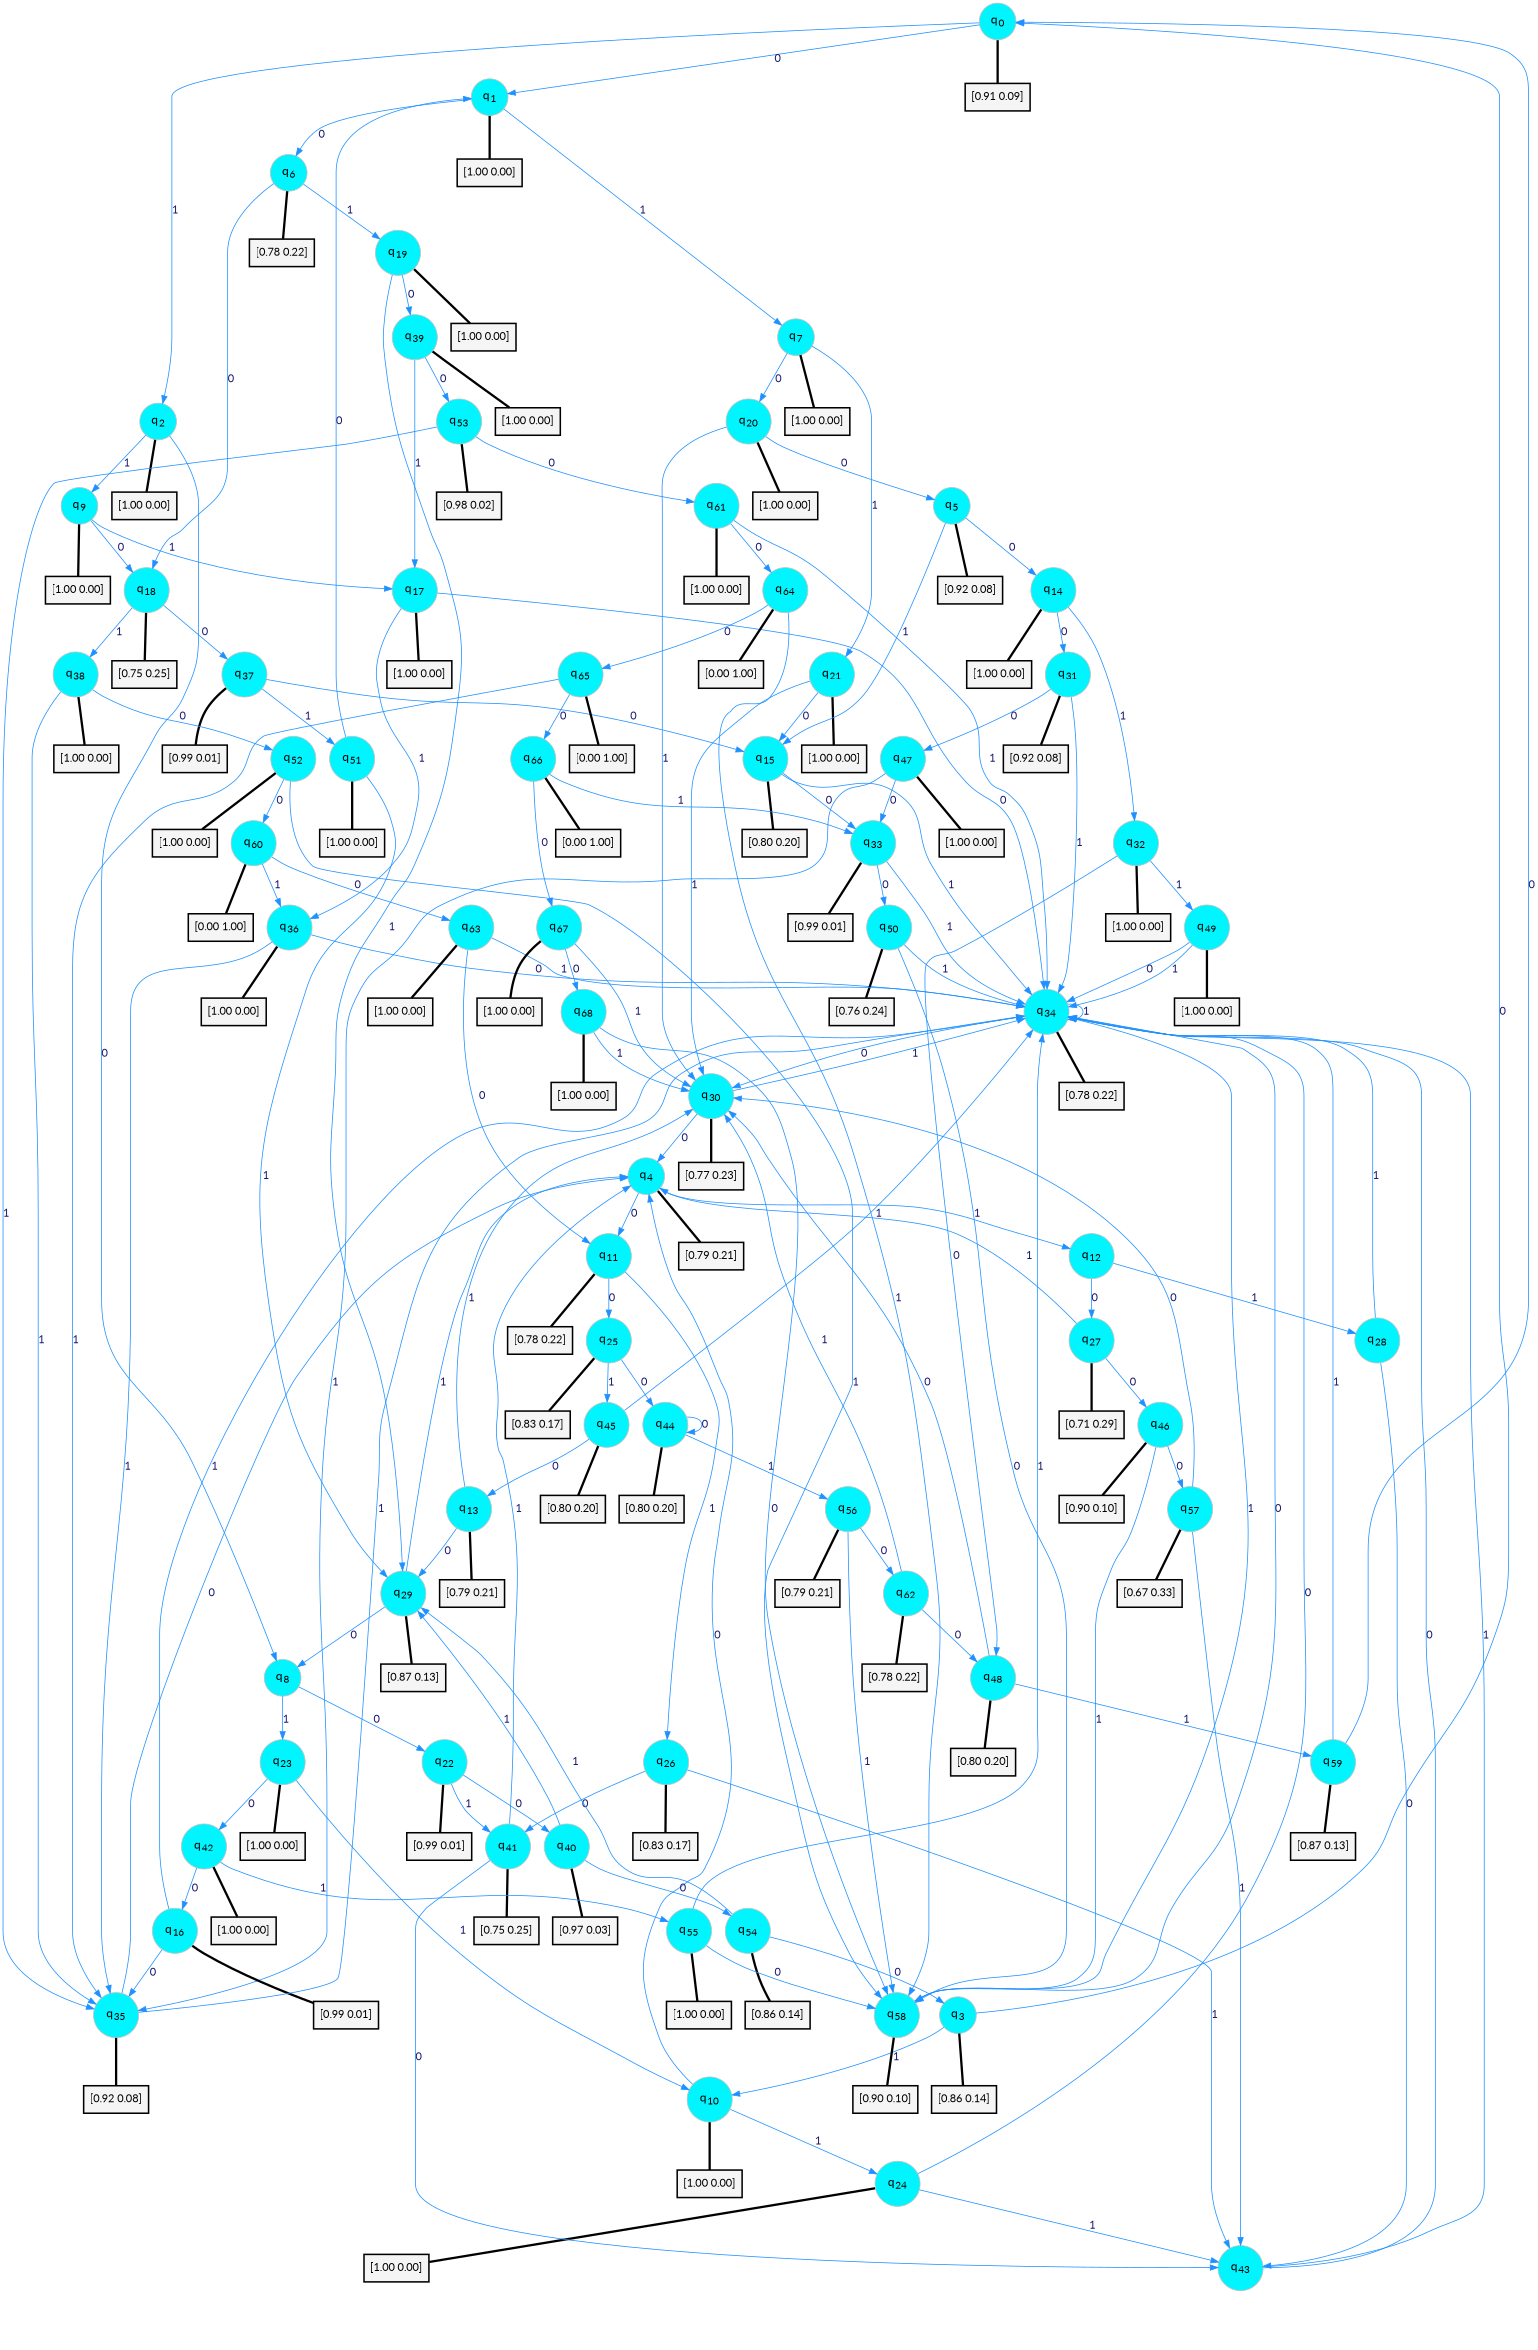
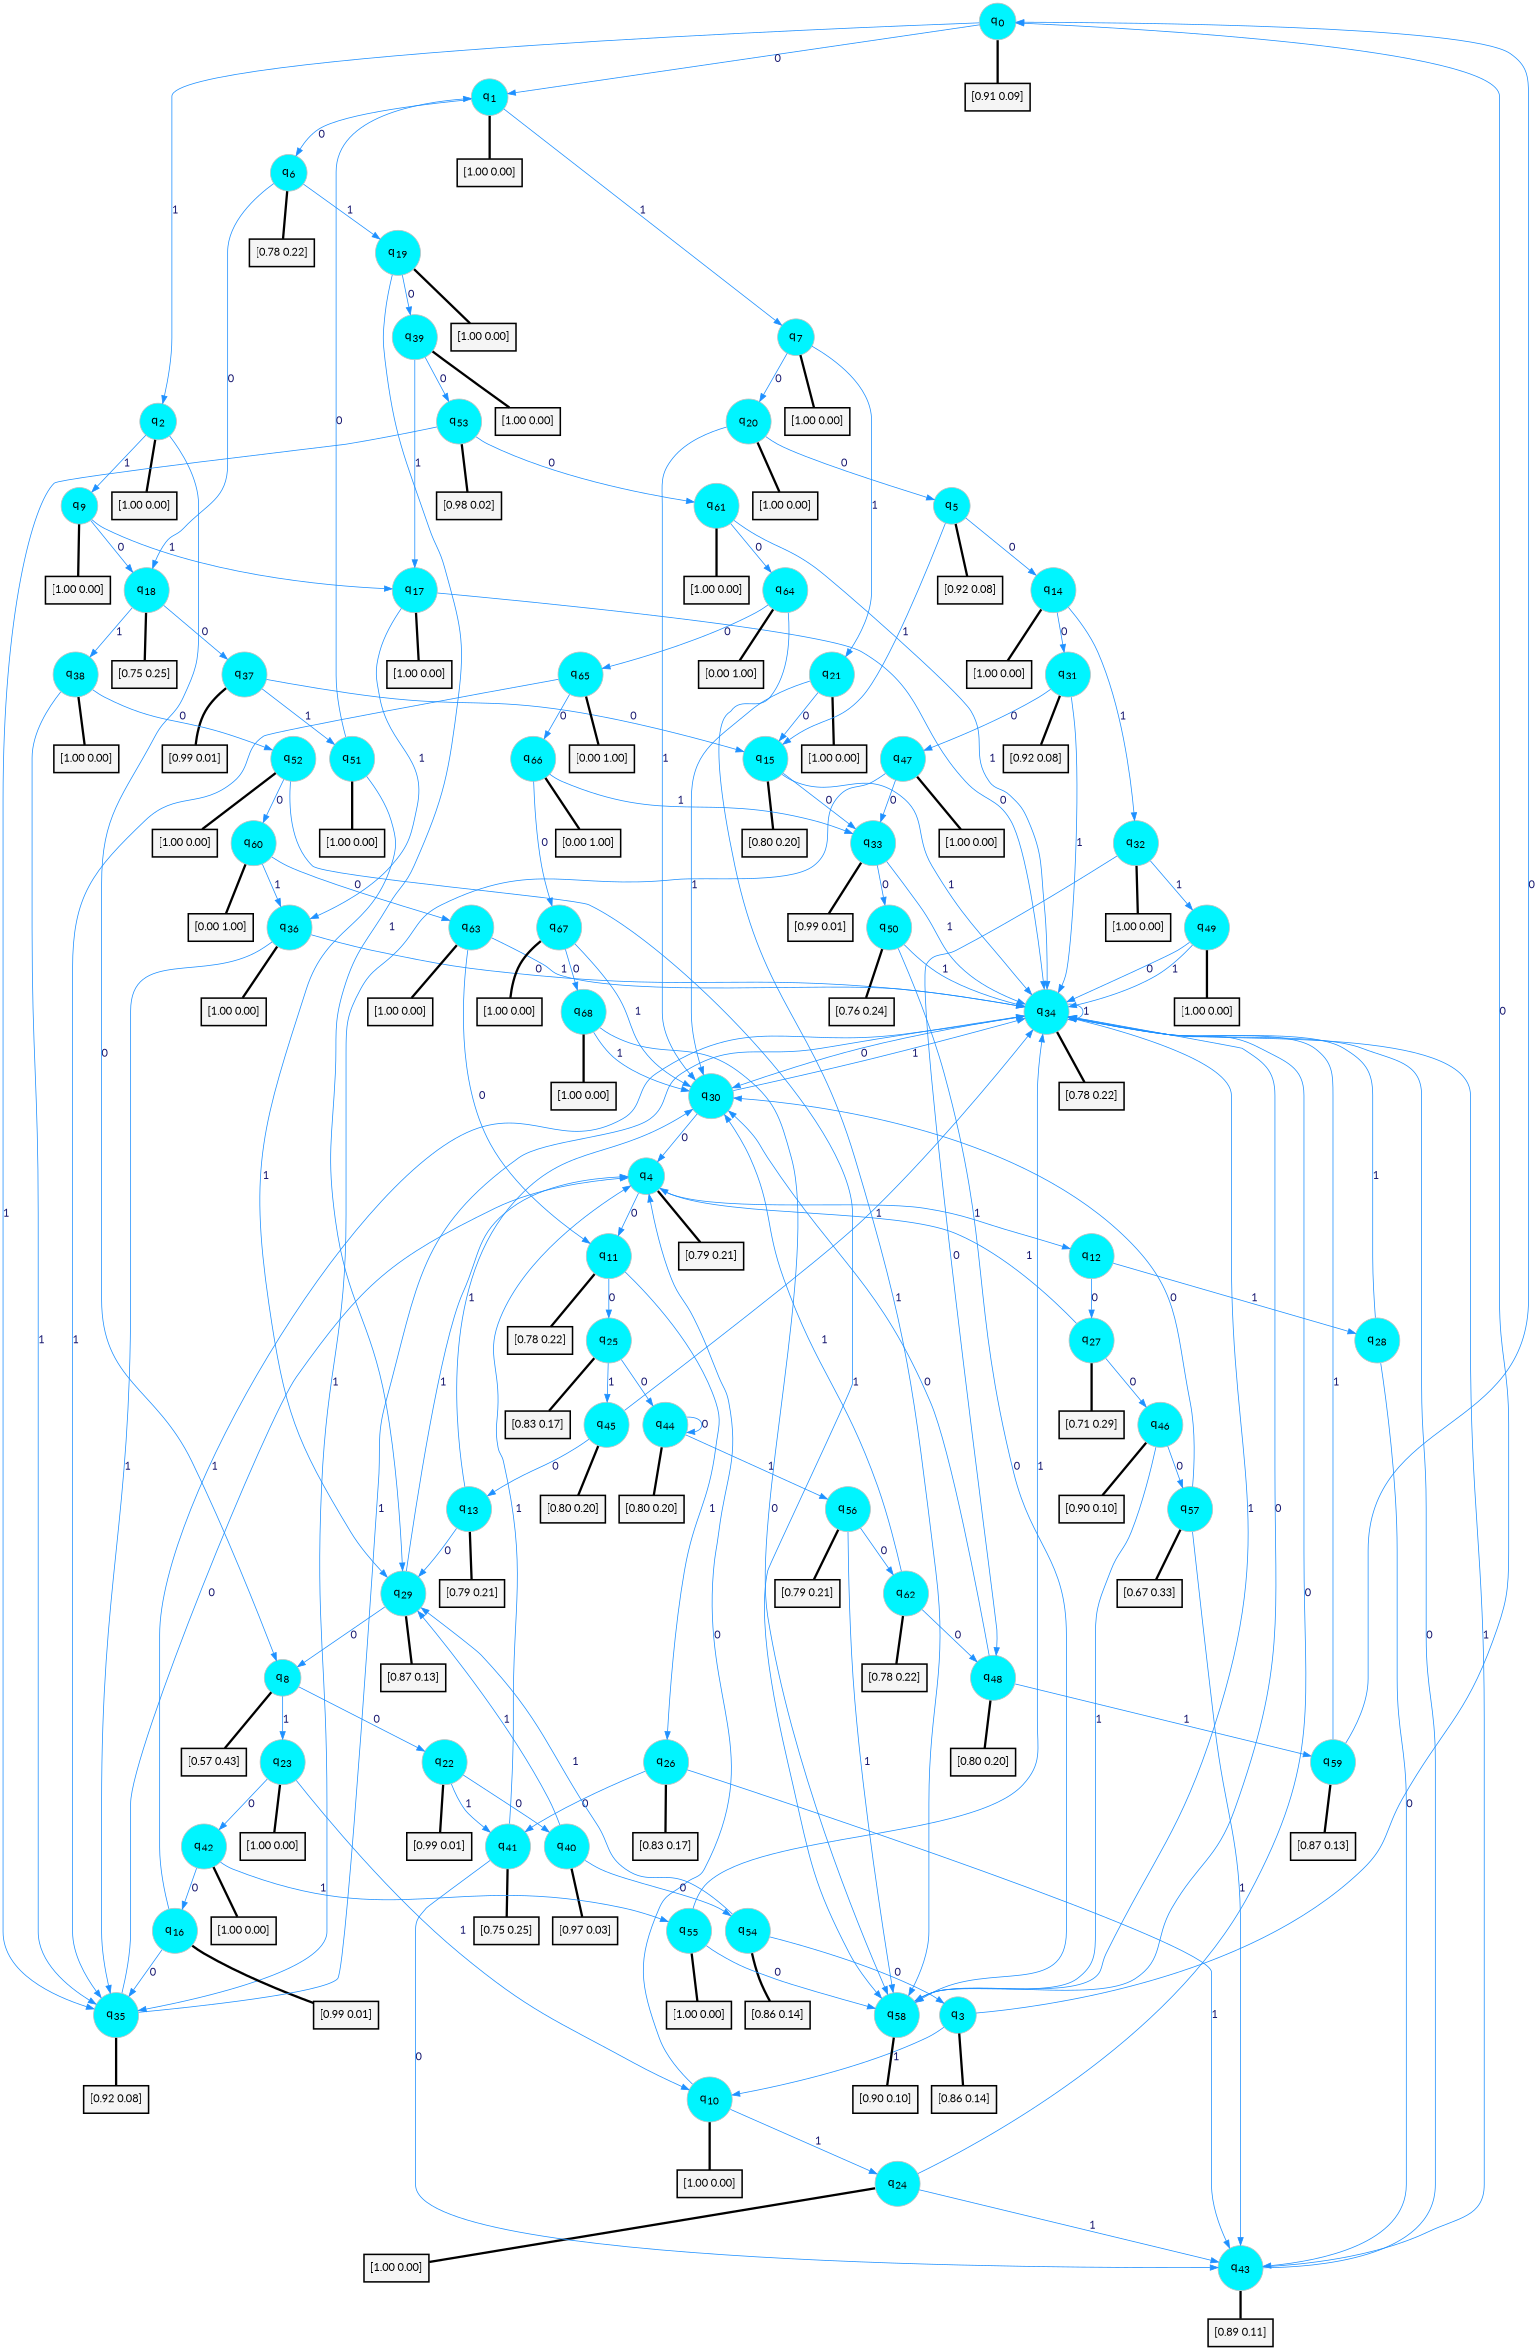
(711, 1176) -> none
none -> (214, 1762)
none -> (1241, 2333)
